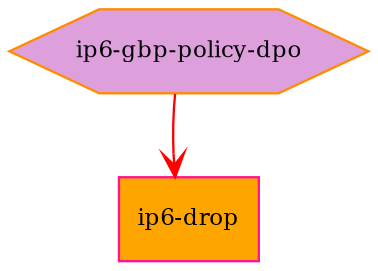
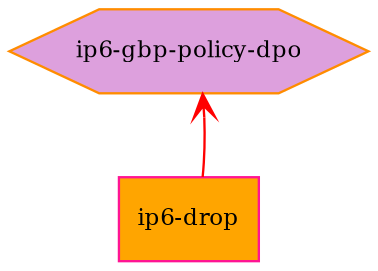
(173, 124) -> (204, 147)
